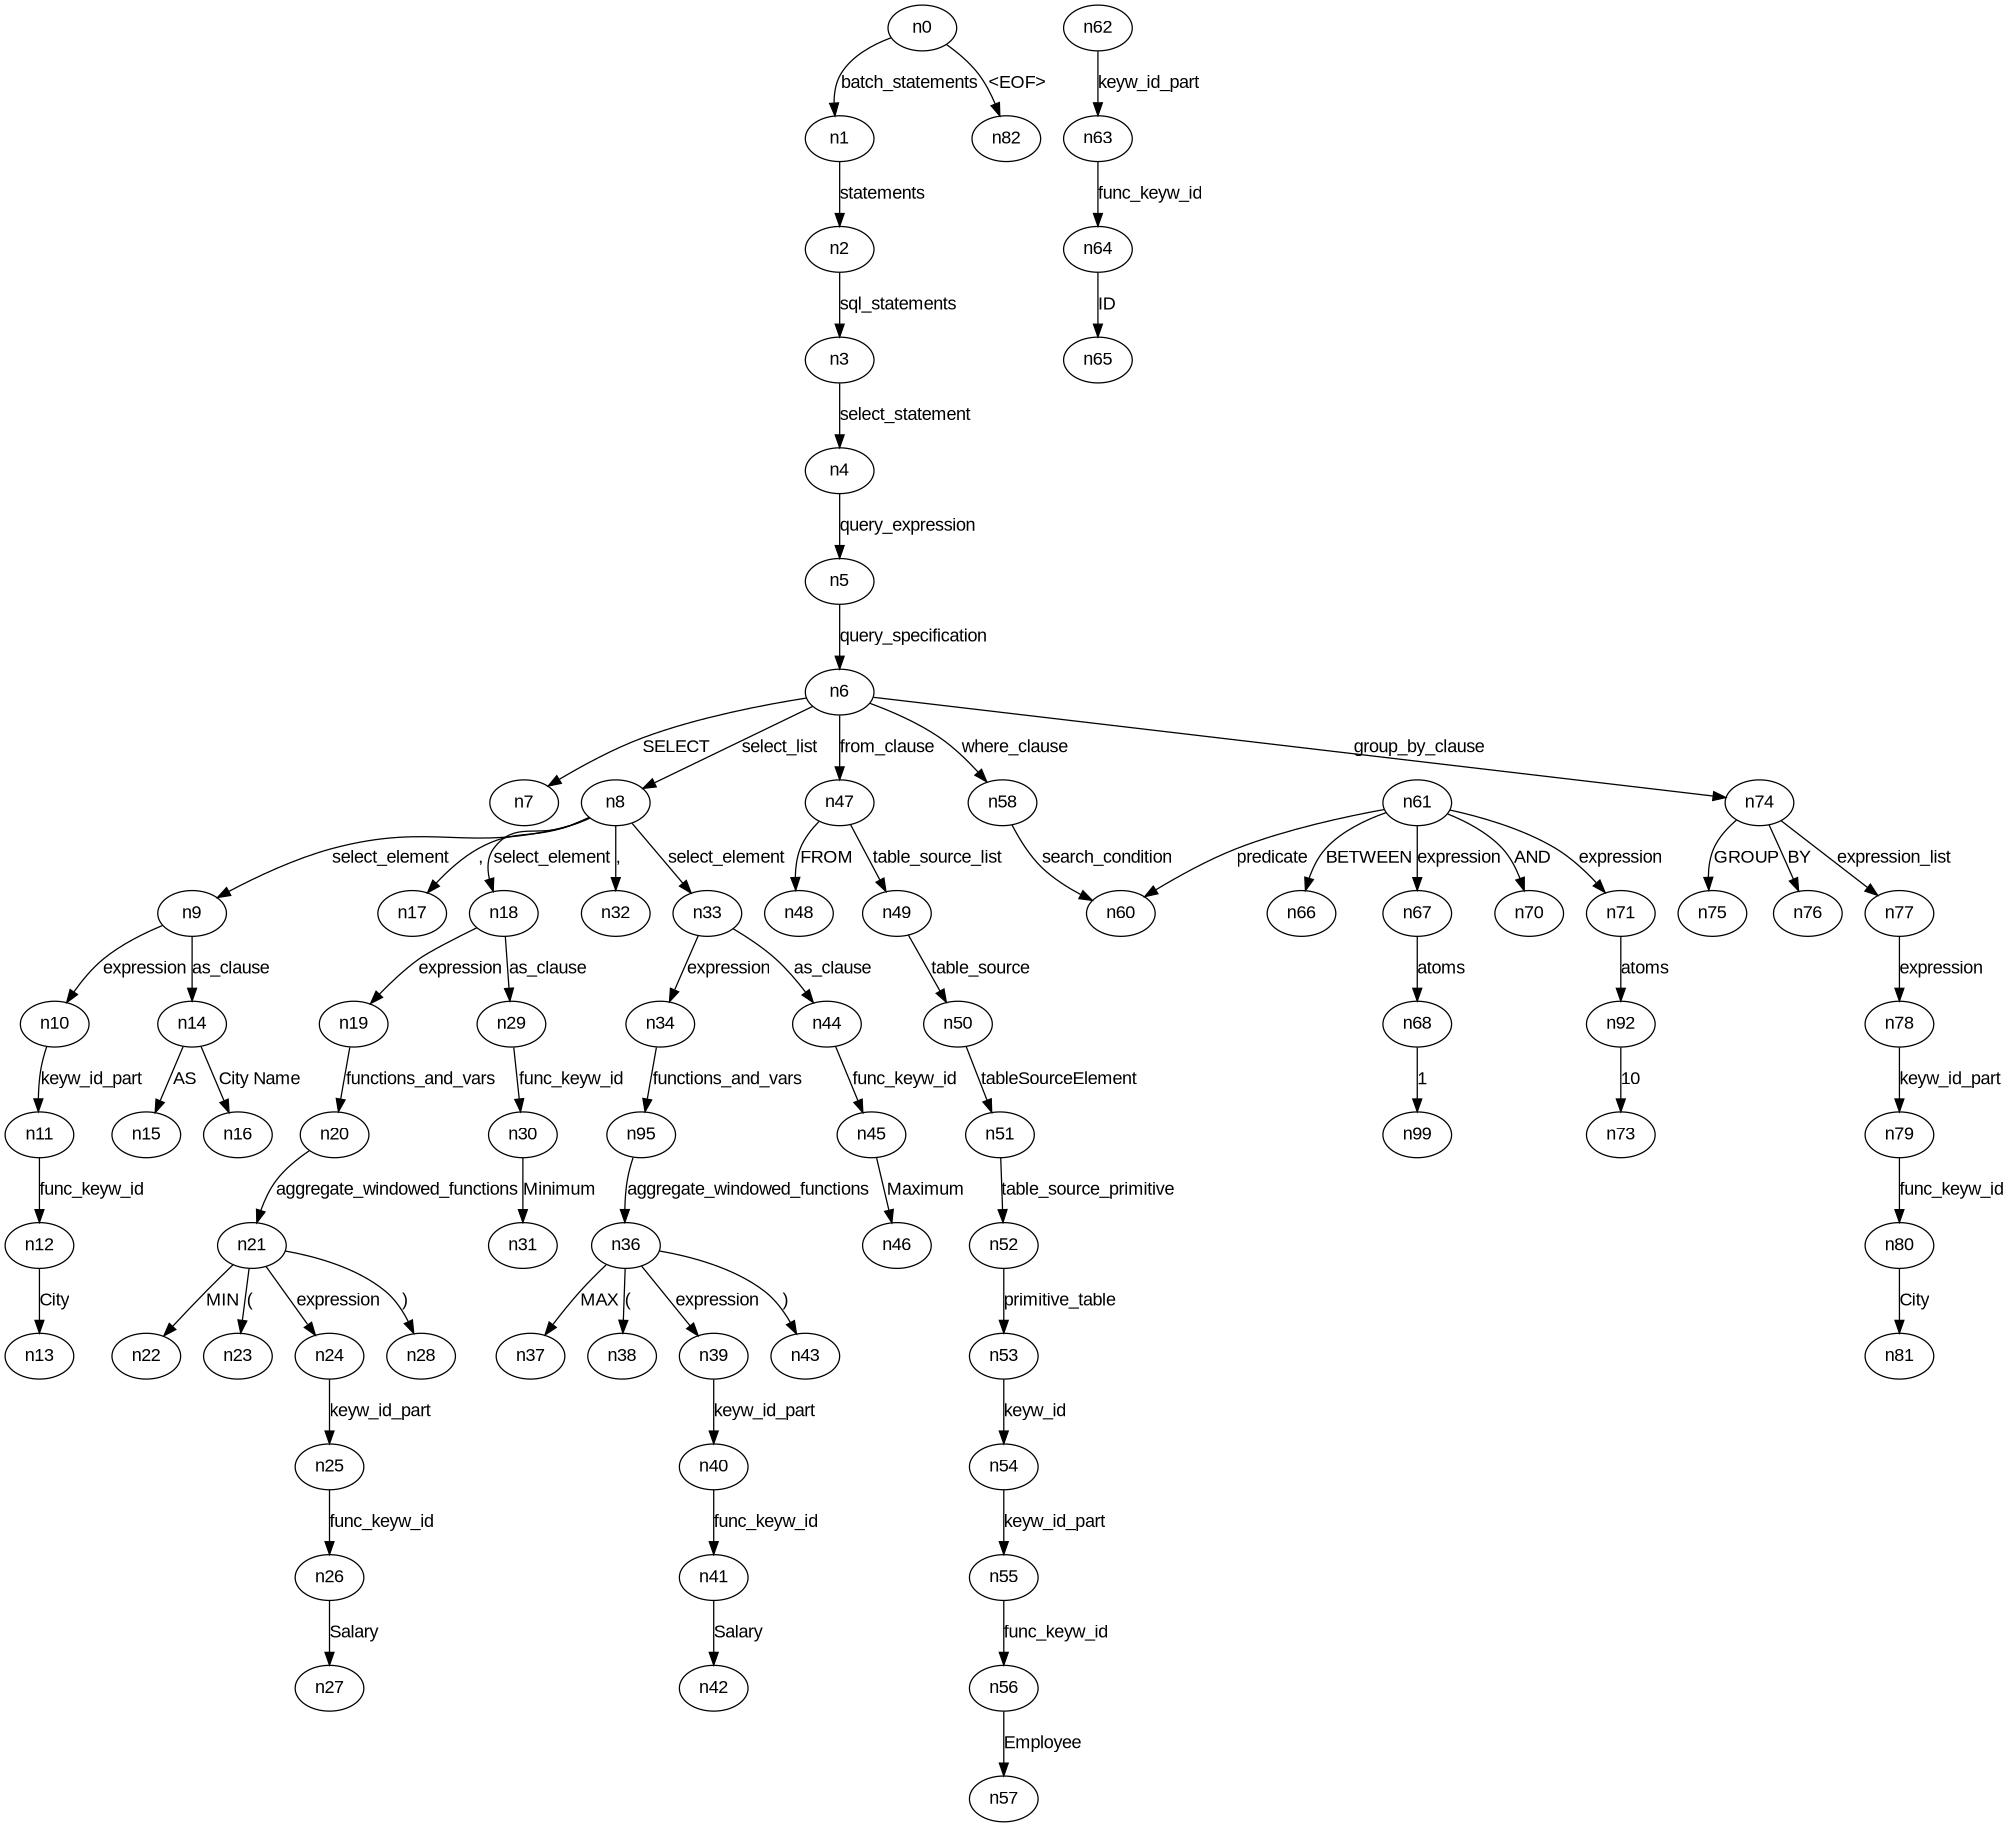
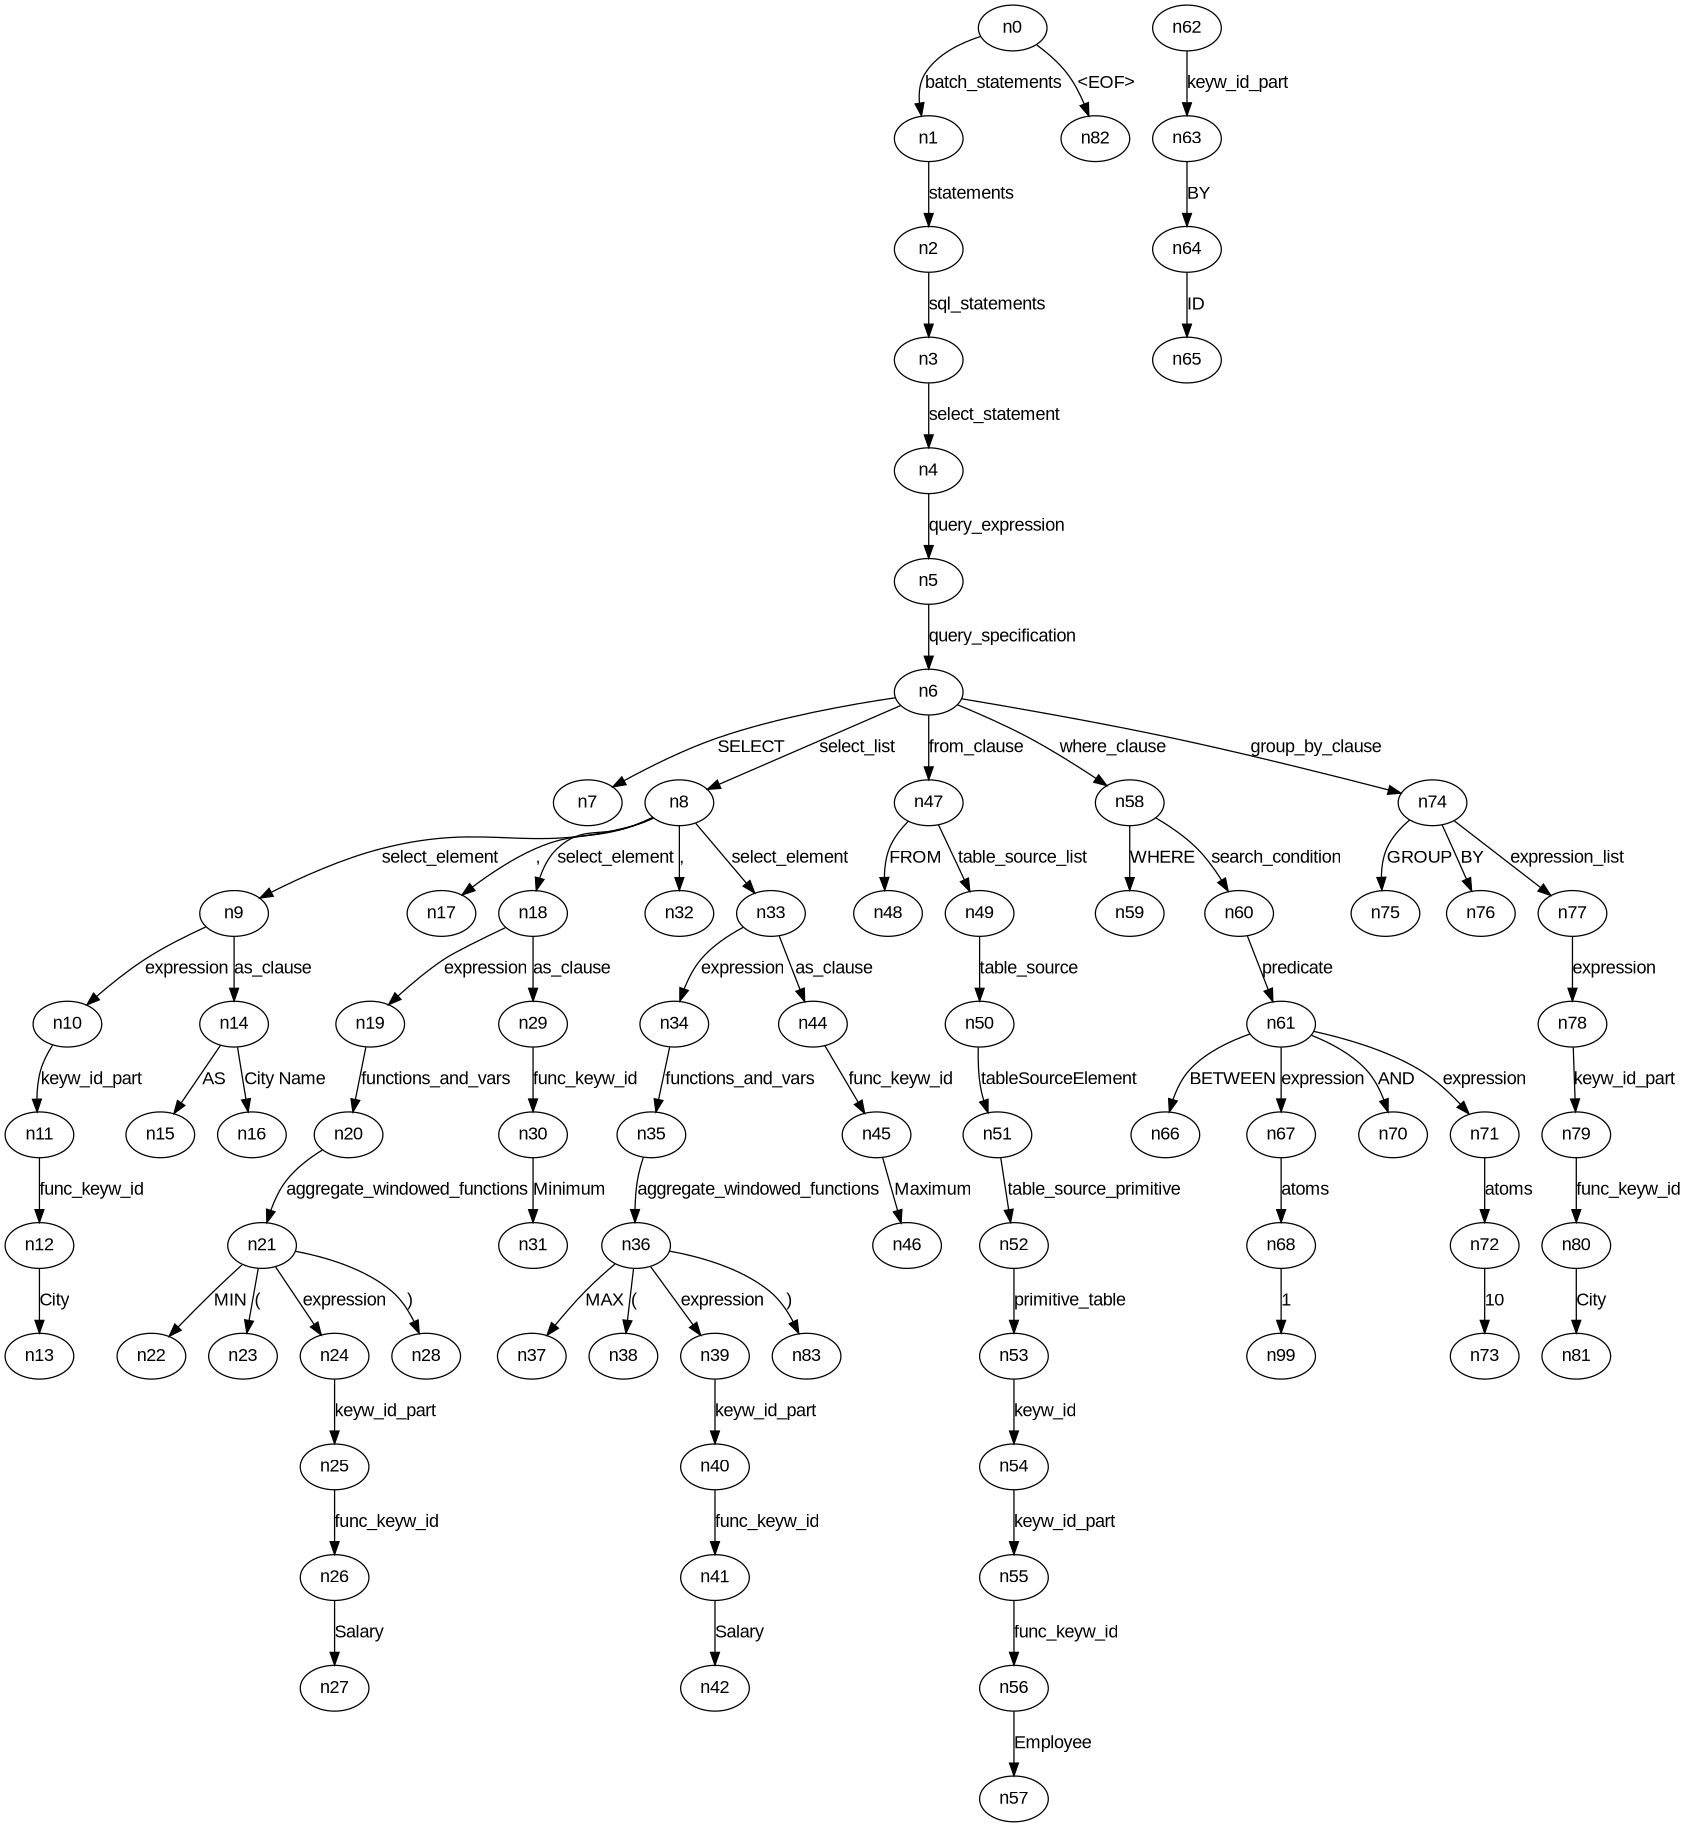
(1150, 194) -> (1199, 194)
(1266, 838) -> (1258, 963)
none -> (1130, 913)
(1621, 1024) -> (1485, 1246)
(641, 1135) -> (651, 1135)
(805, 1356) -> (807, 1356)
